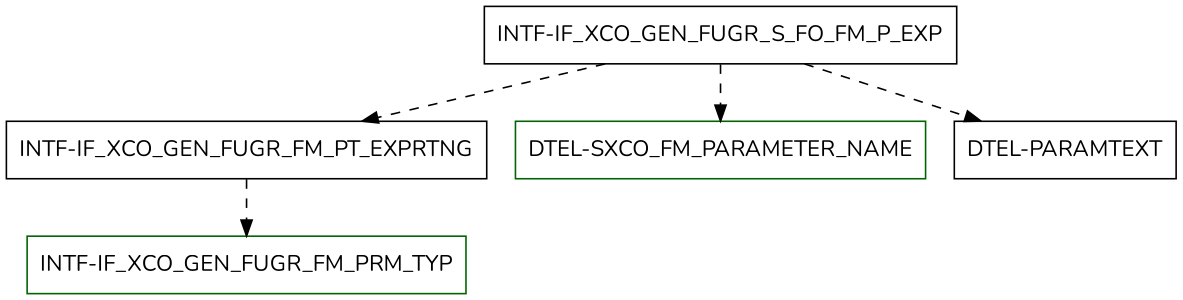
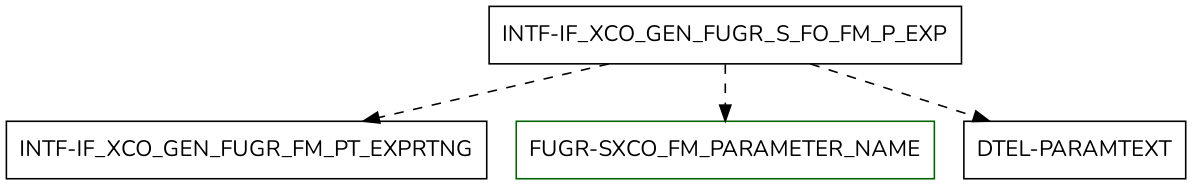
(721, 150) -> (725, 150)
(247, 265) -> none
